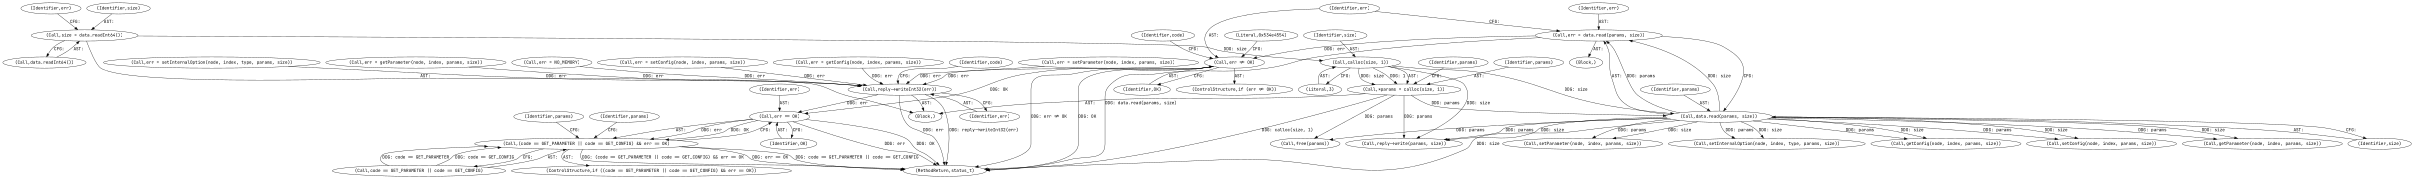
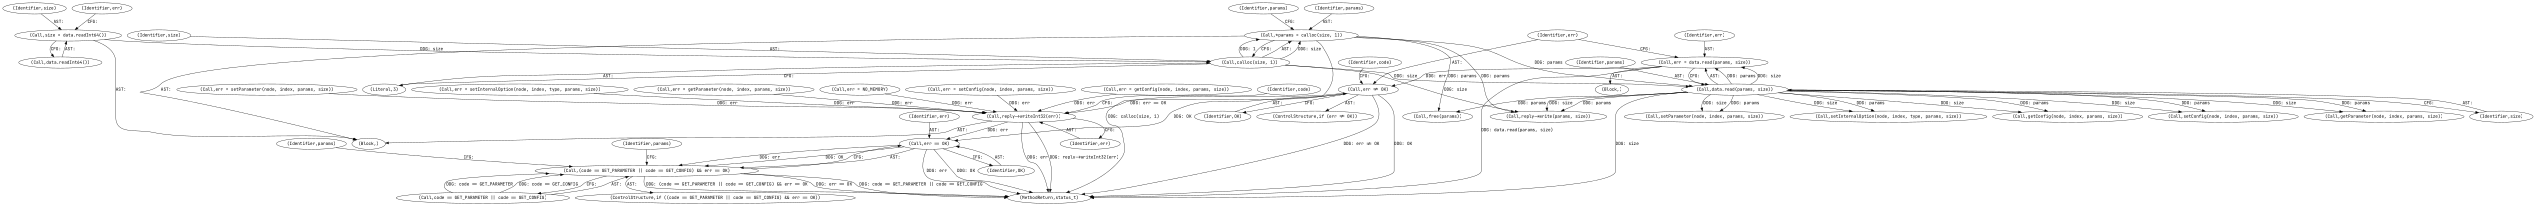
(1261, 35) -> none
none -> (1263, 46)
(959, 76) -> (1148, 103)
